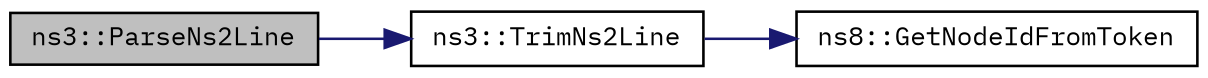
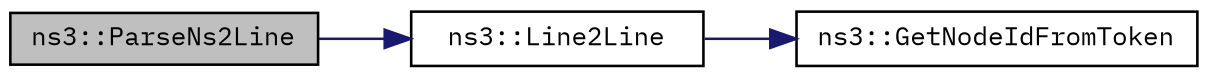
(557, 39) -> (557, 39)
(997, 39) -> (997, 39)
